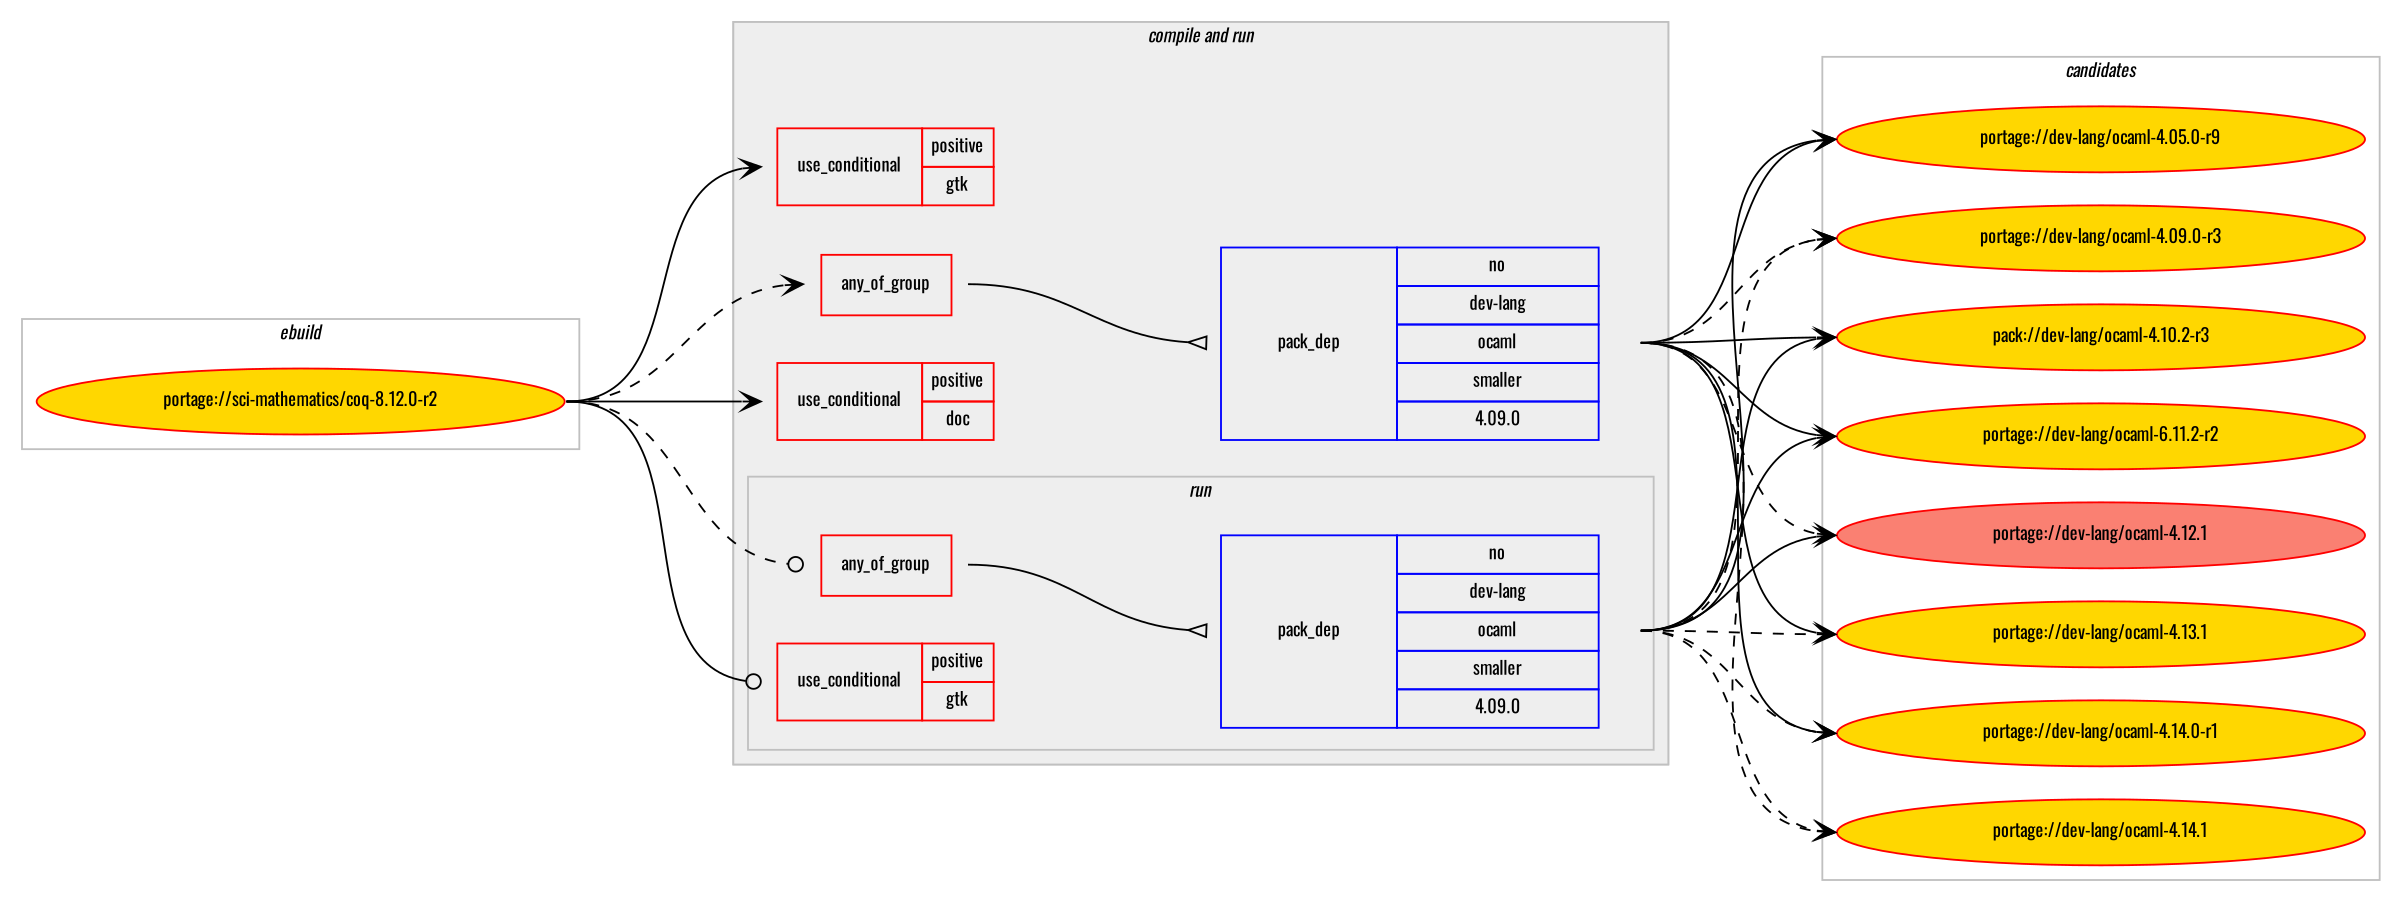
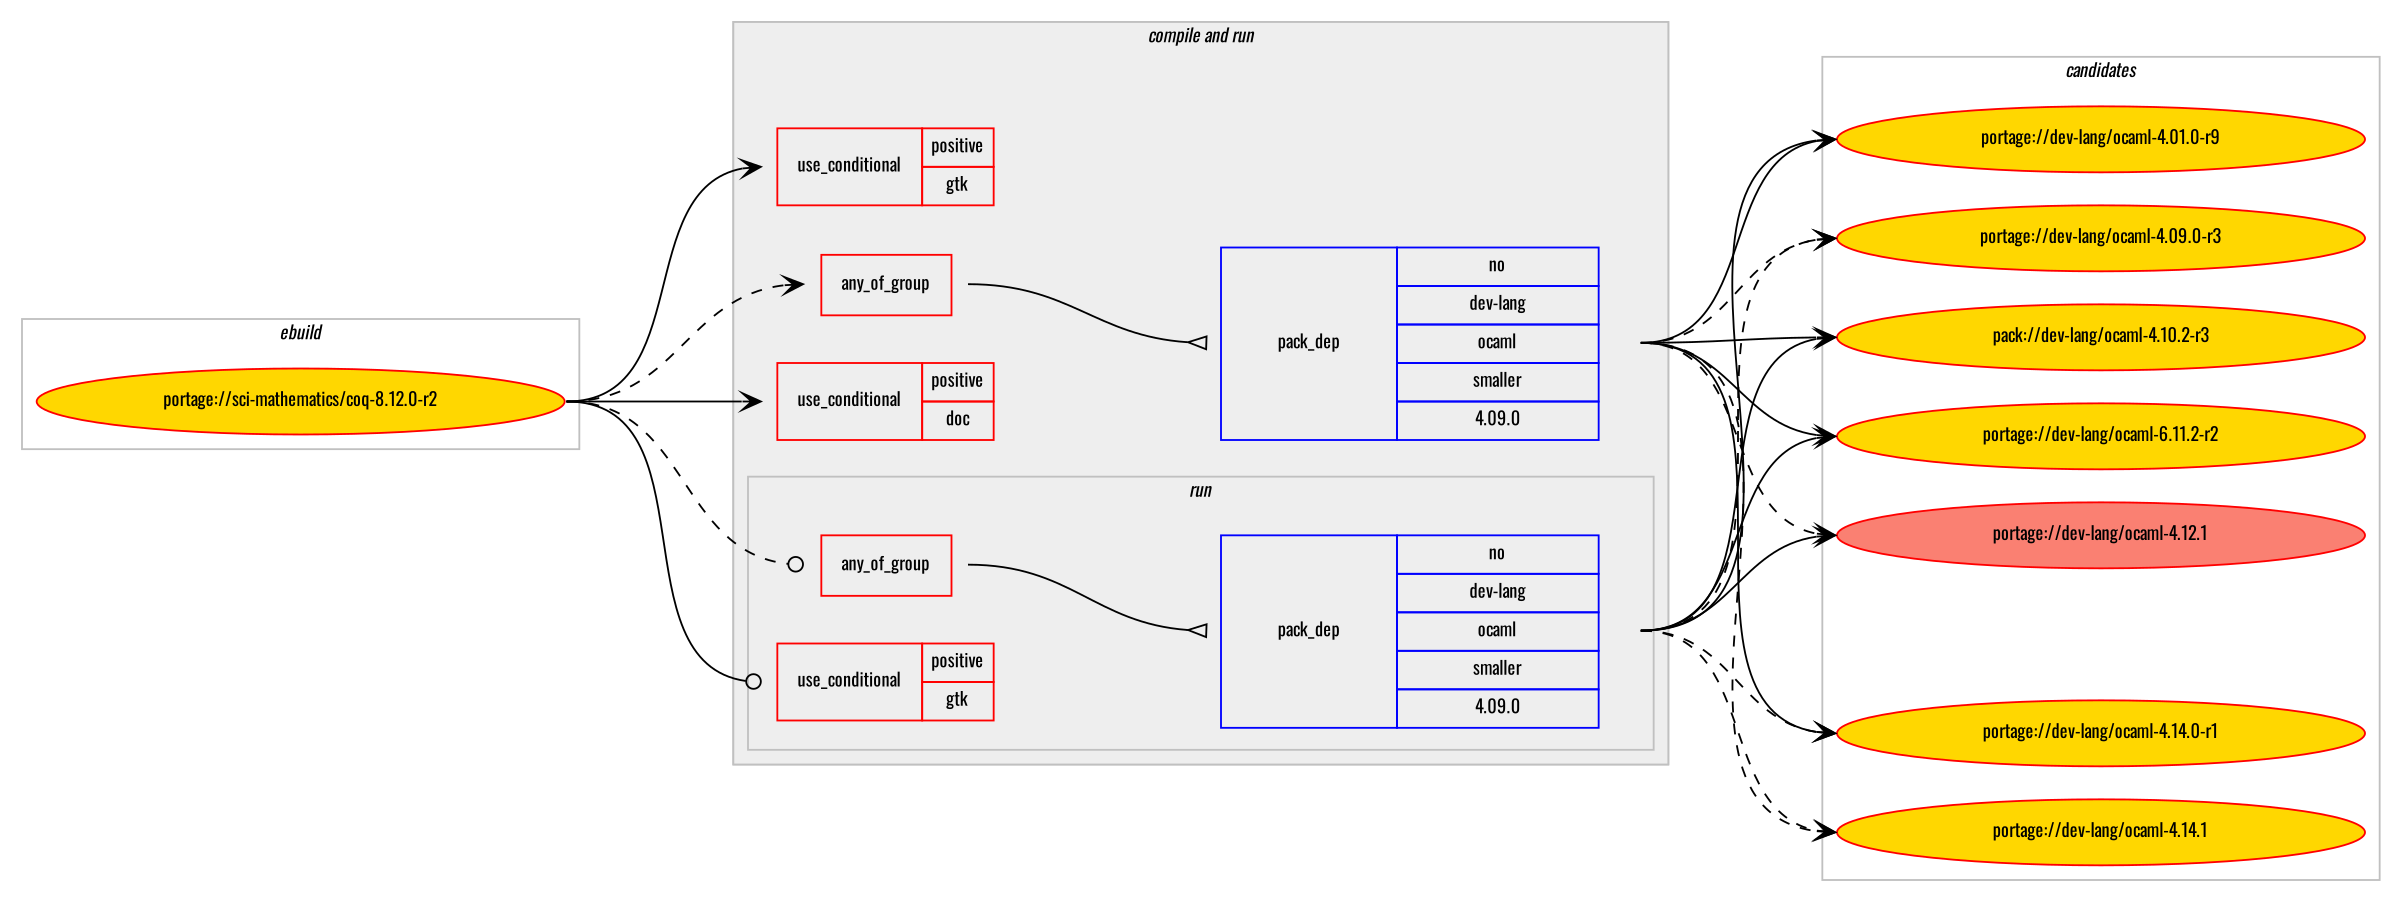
(2101, 139) -> (2101, 139)
(2101, 634) -> none
